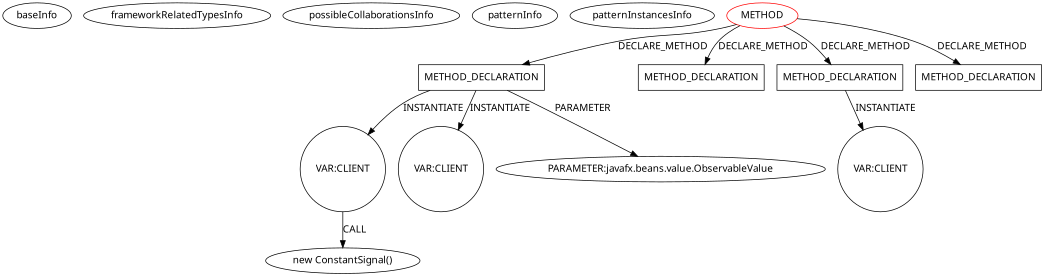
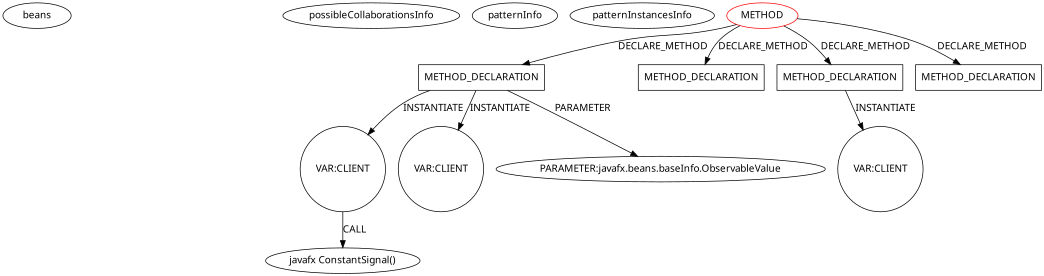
(37, 16) -> (37, 16)
(177, 16) -> none
(661, 169) -> (661, 169)
(343, 261) -> (343, 261)
